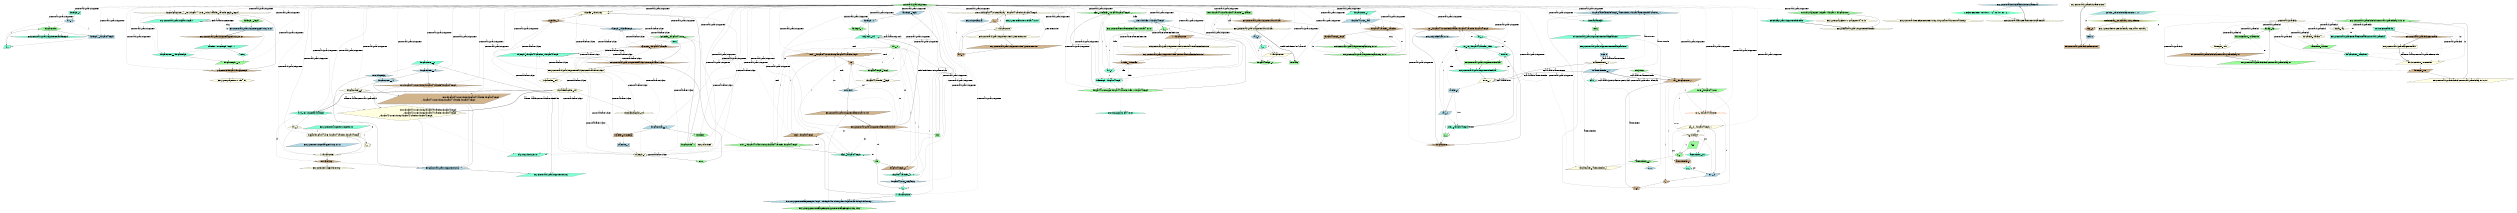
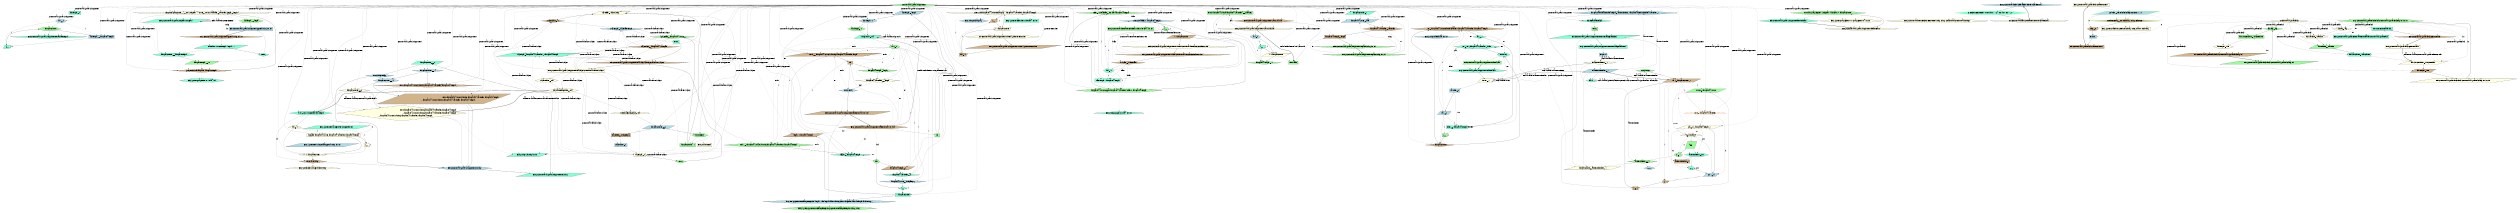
(1150, 21) -> (1147, 21)
(1787, 21) -> (1789, 21)
(232, 81) -> (202, 81)
